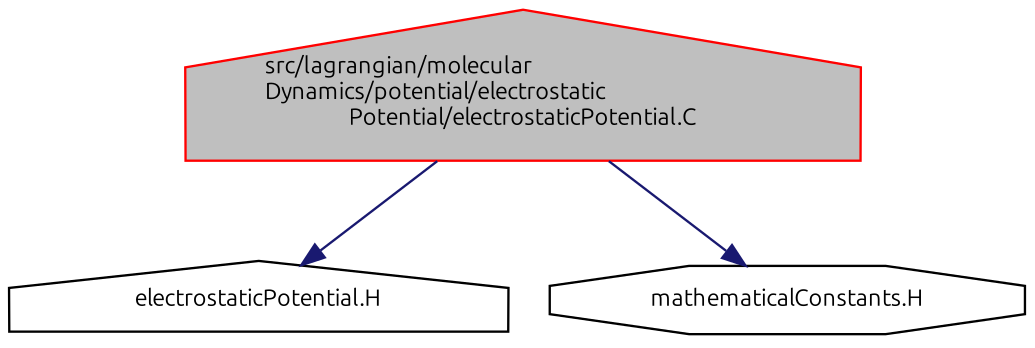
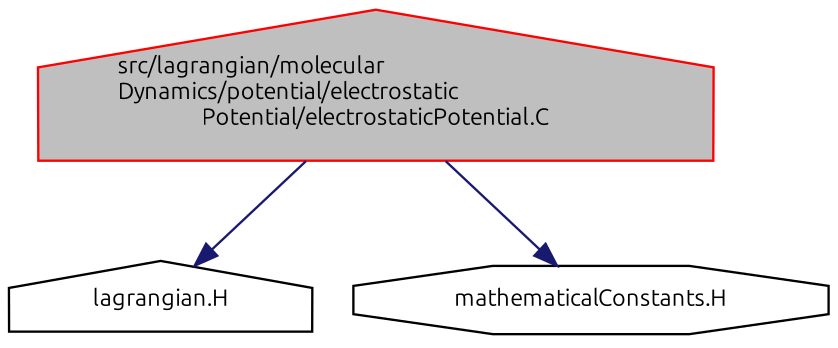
(259, 300) -> (161, 300)
